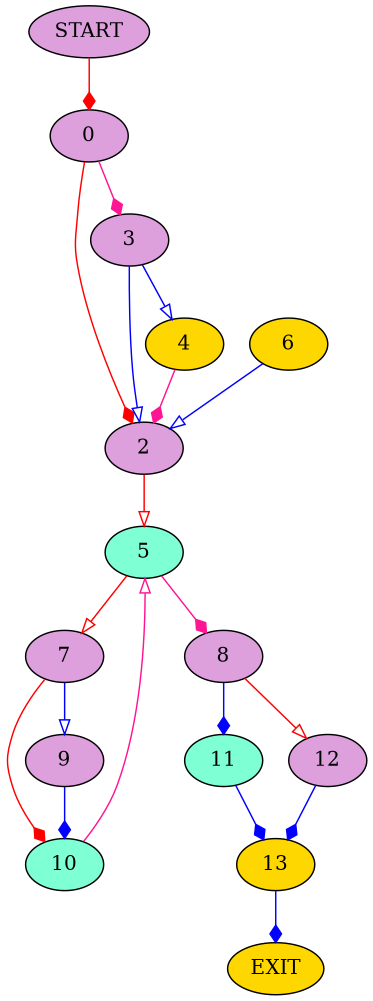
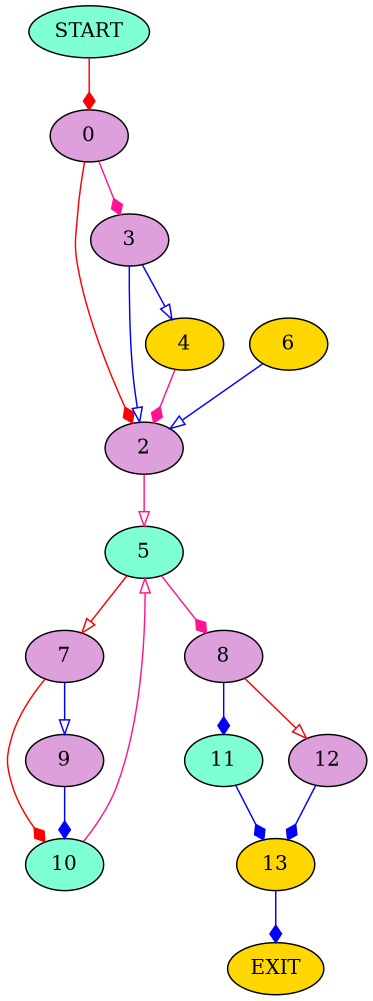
(89, 32) -> (89, 32)
(144, 493) -> (144, 493)
